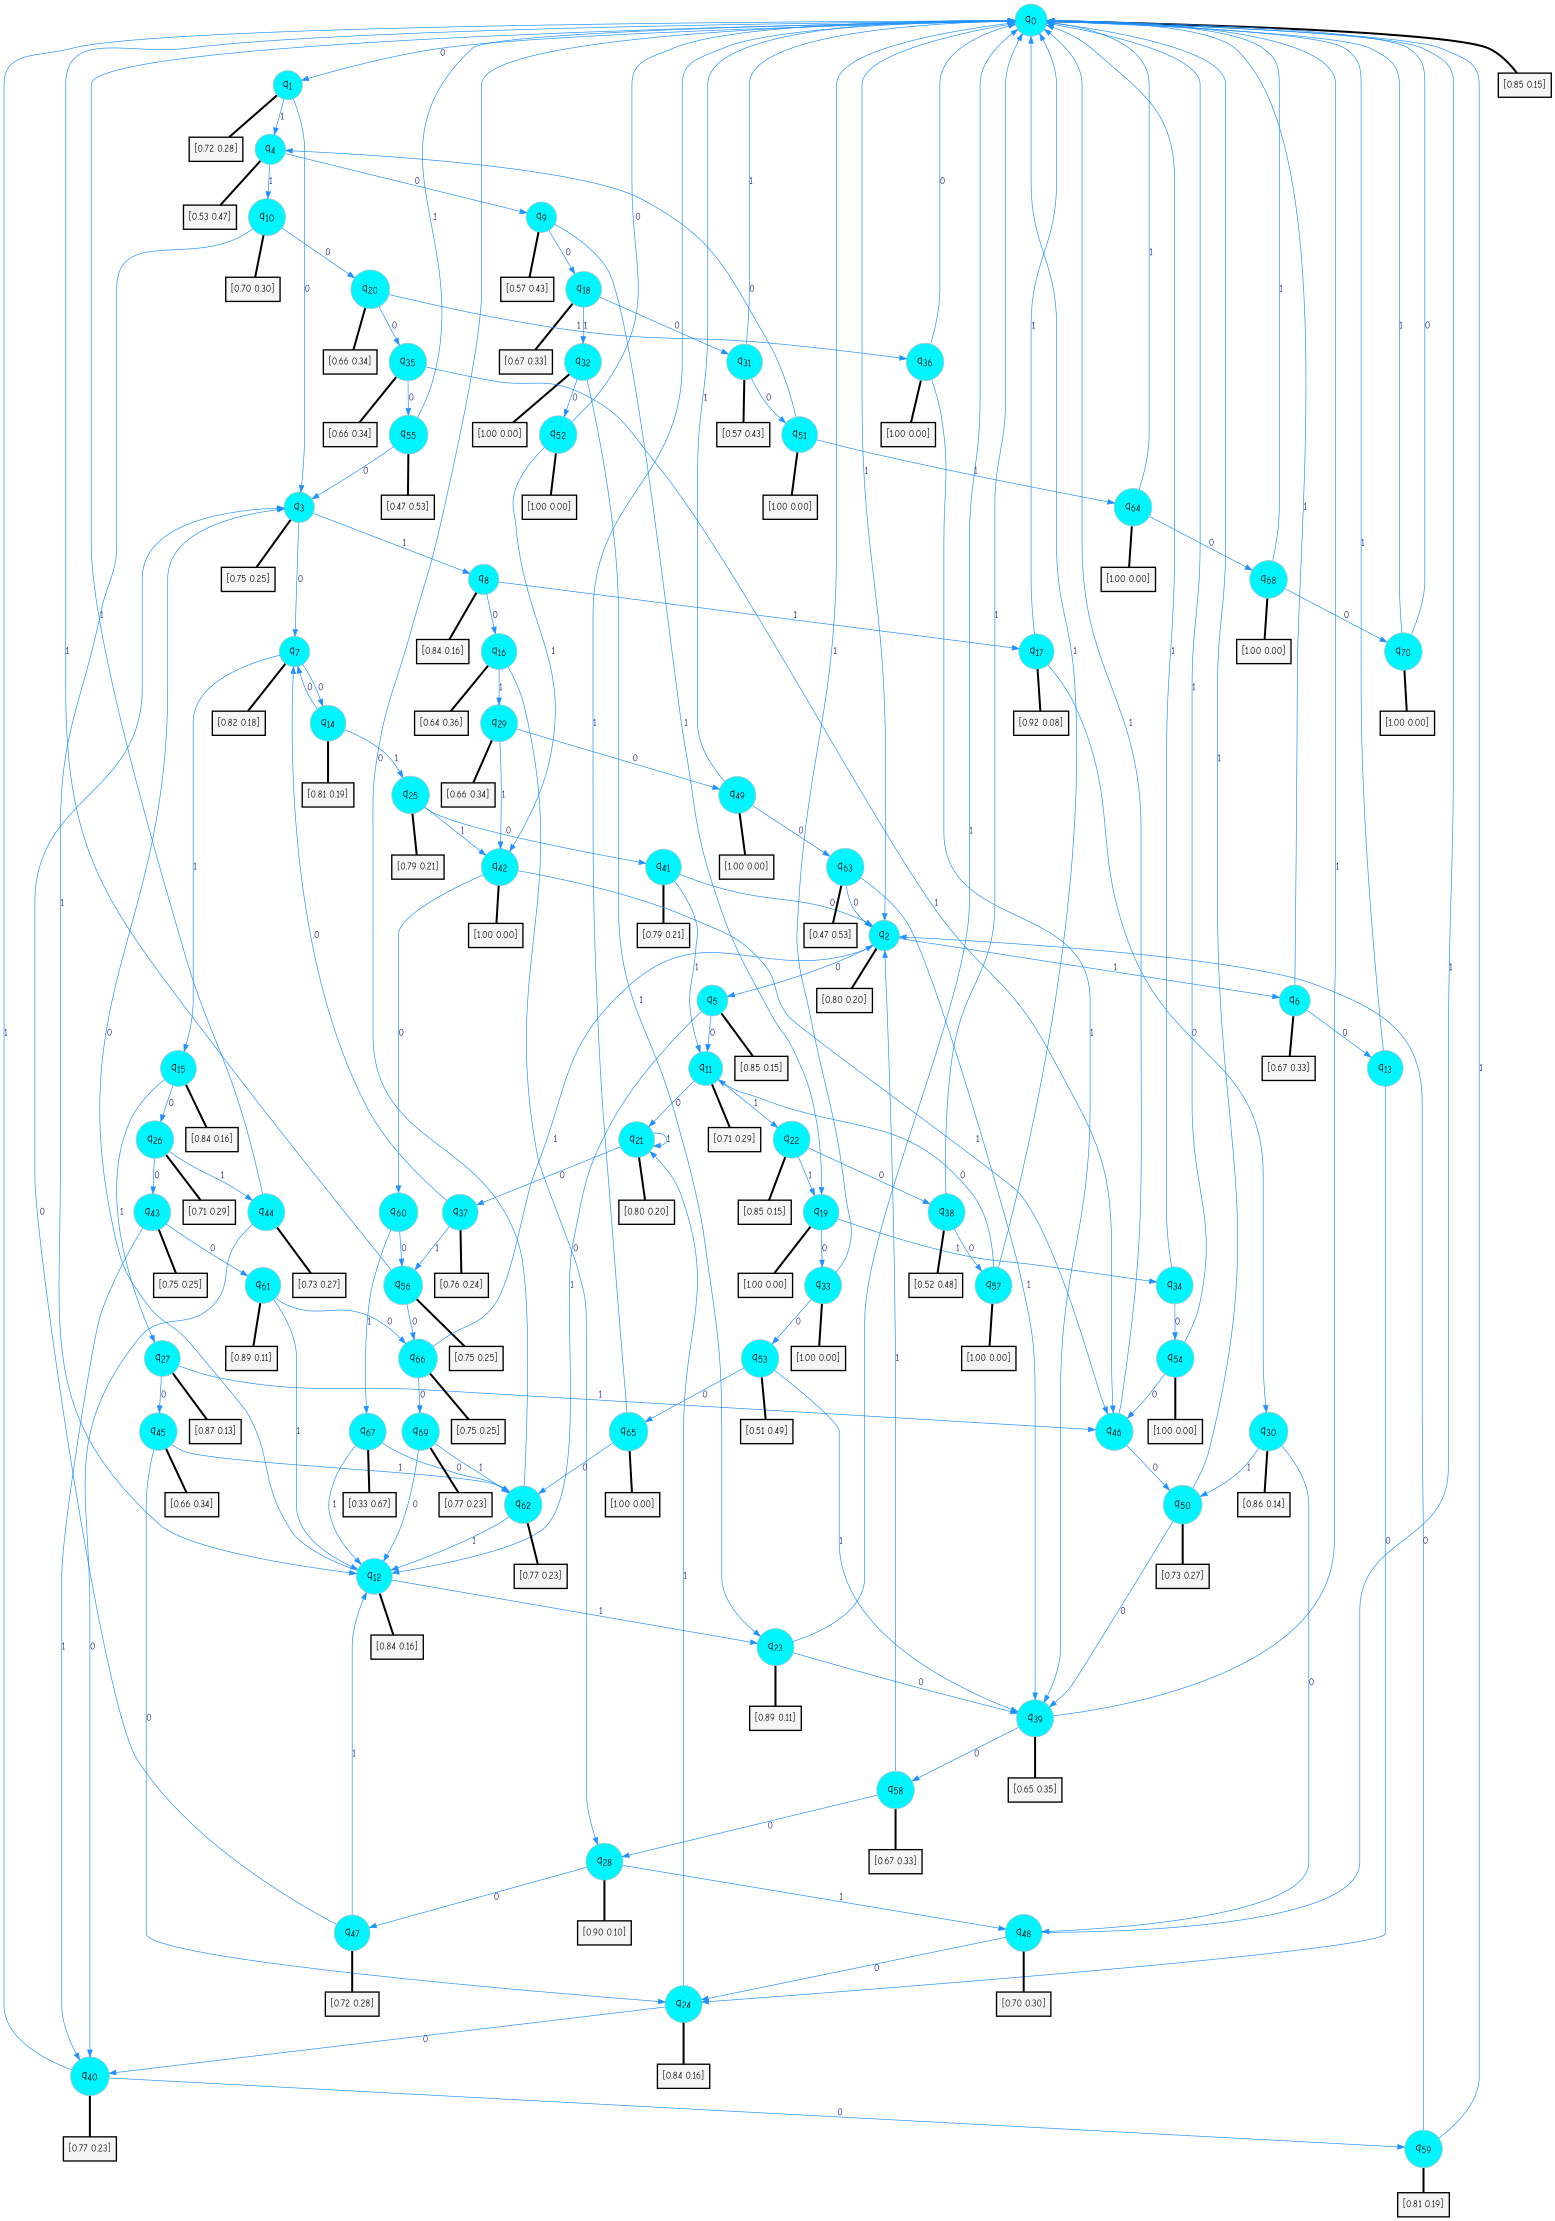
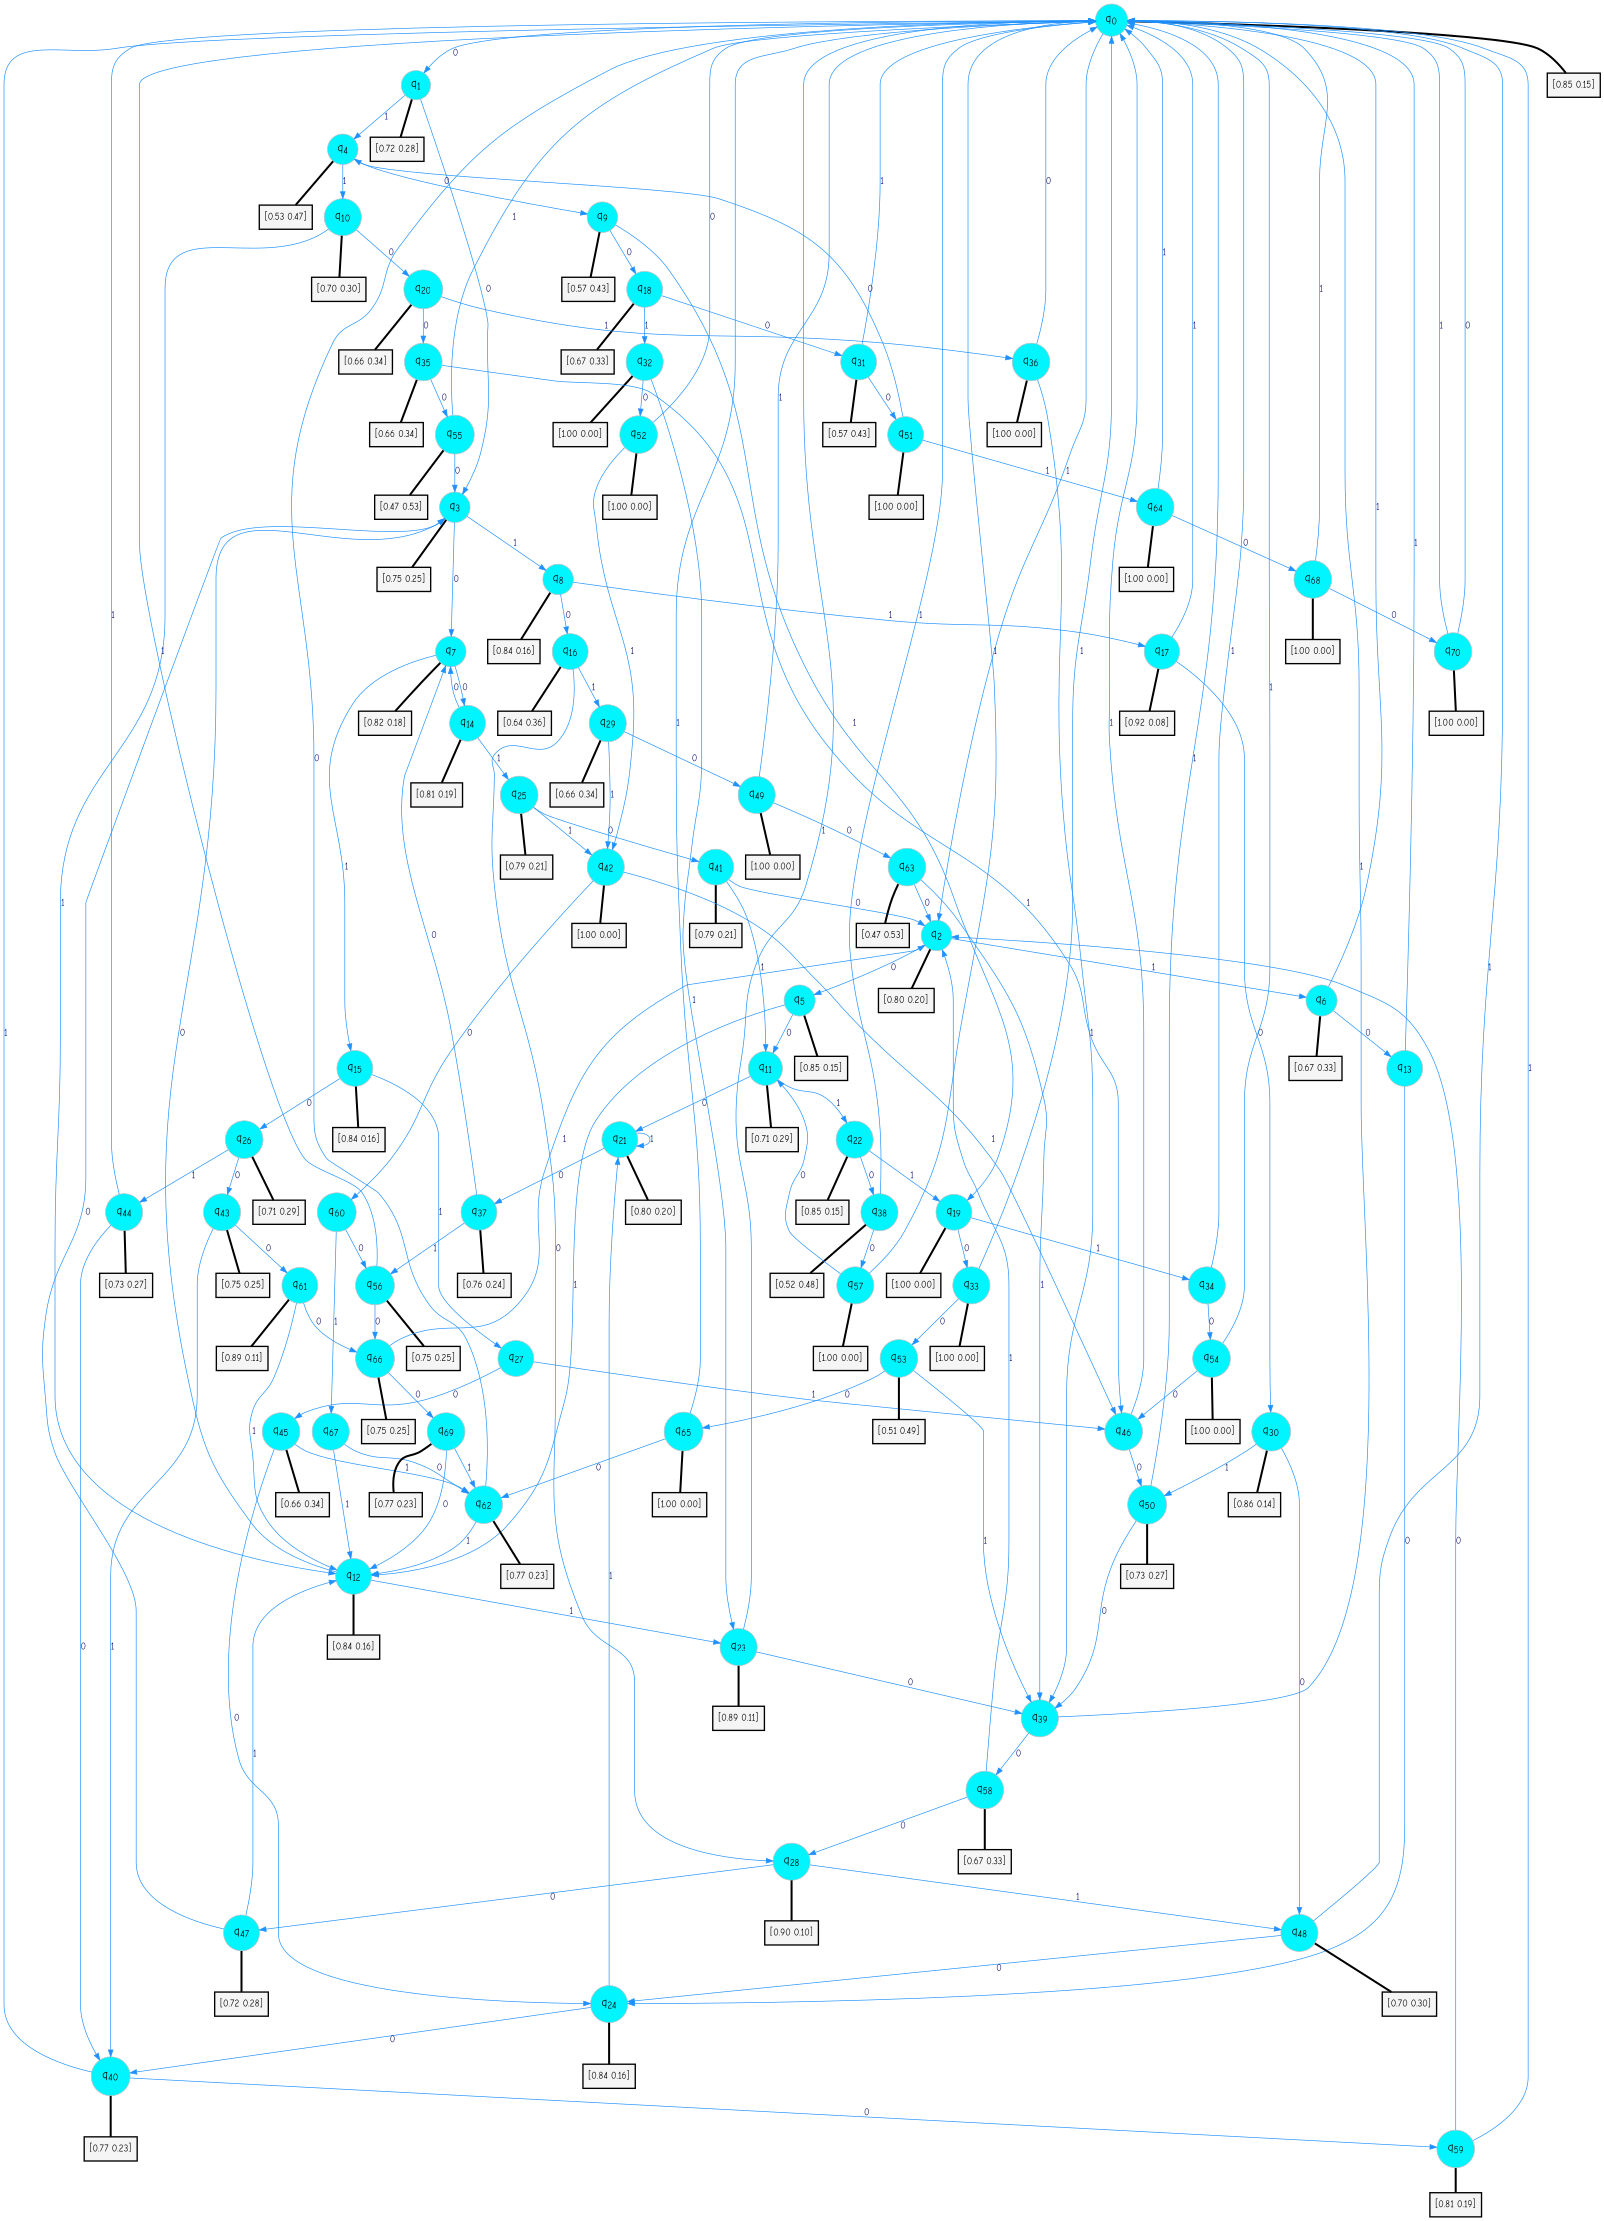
(215, 1432) -> none
(370, 1505) -> none
(1035, 1790) -> none
